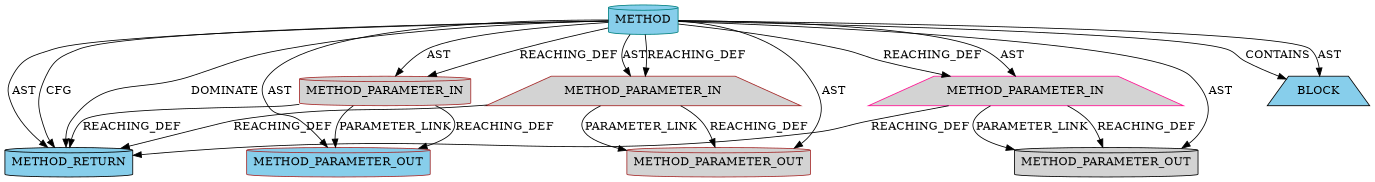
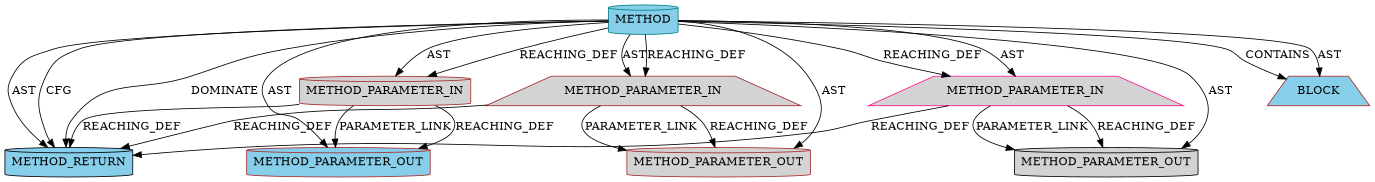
(1318, 91) -> (1318, 91)
